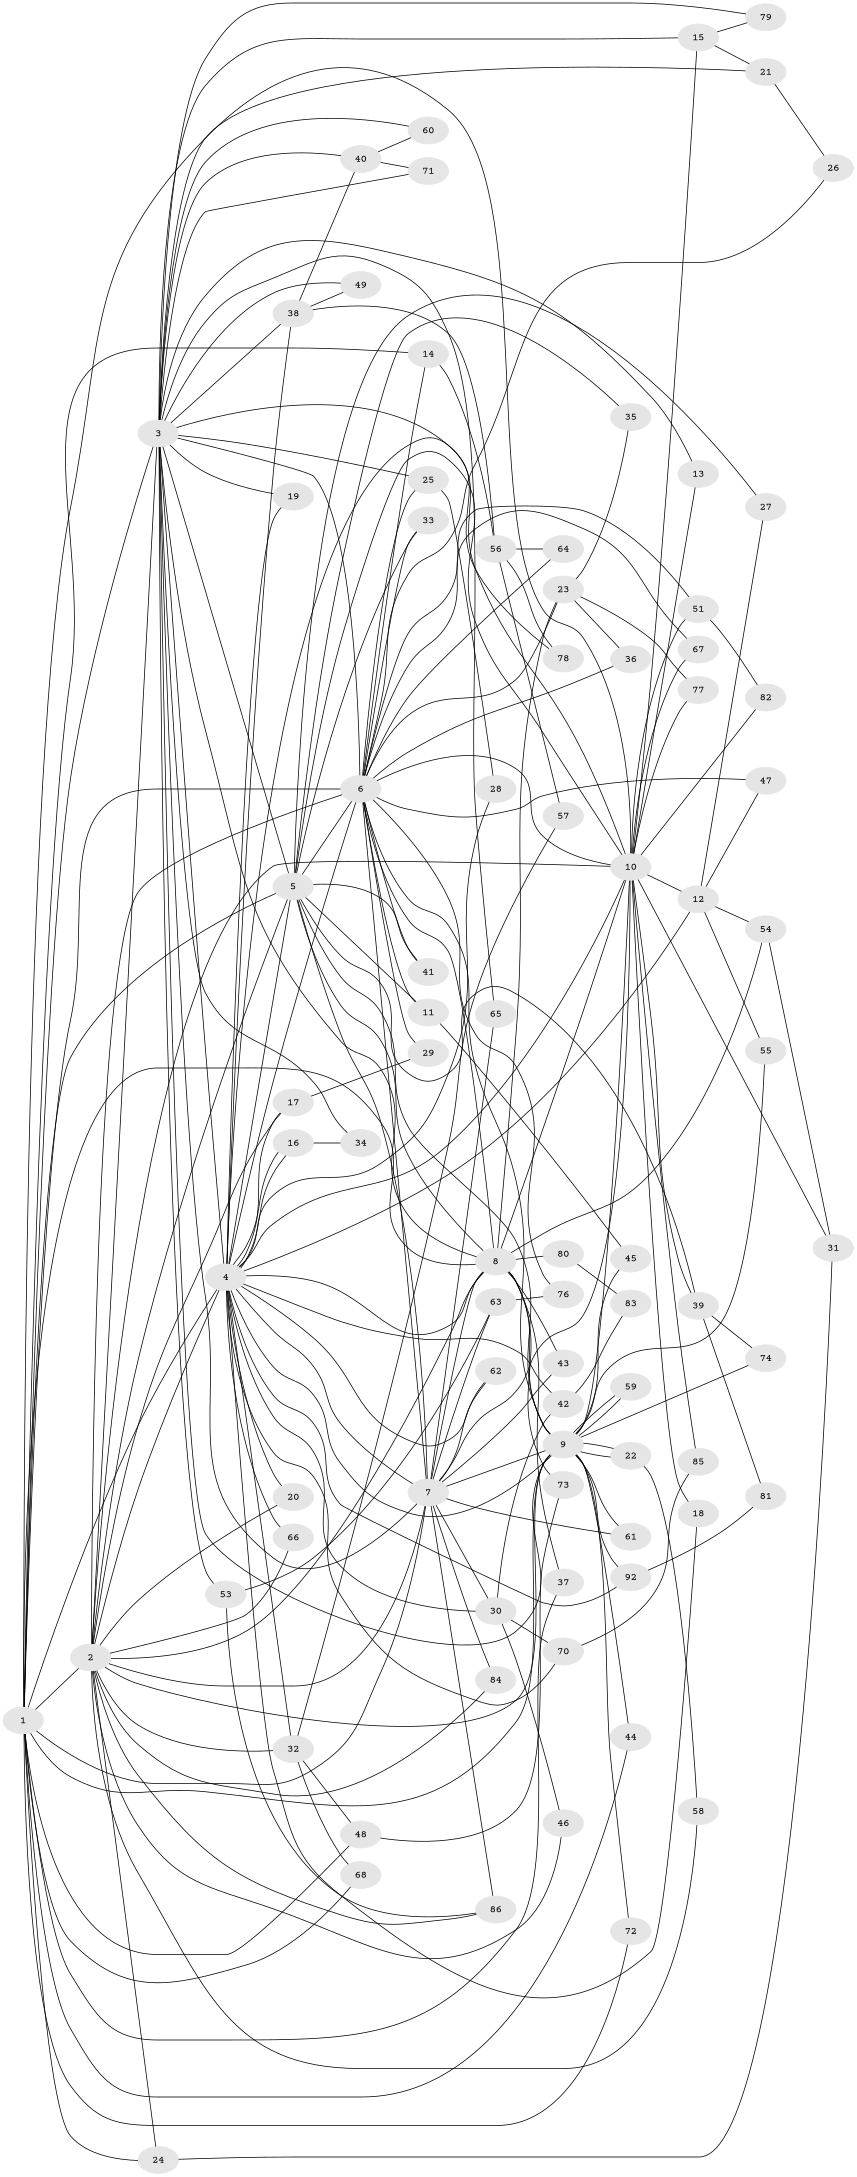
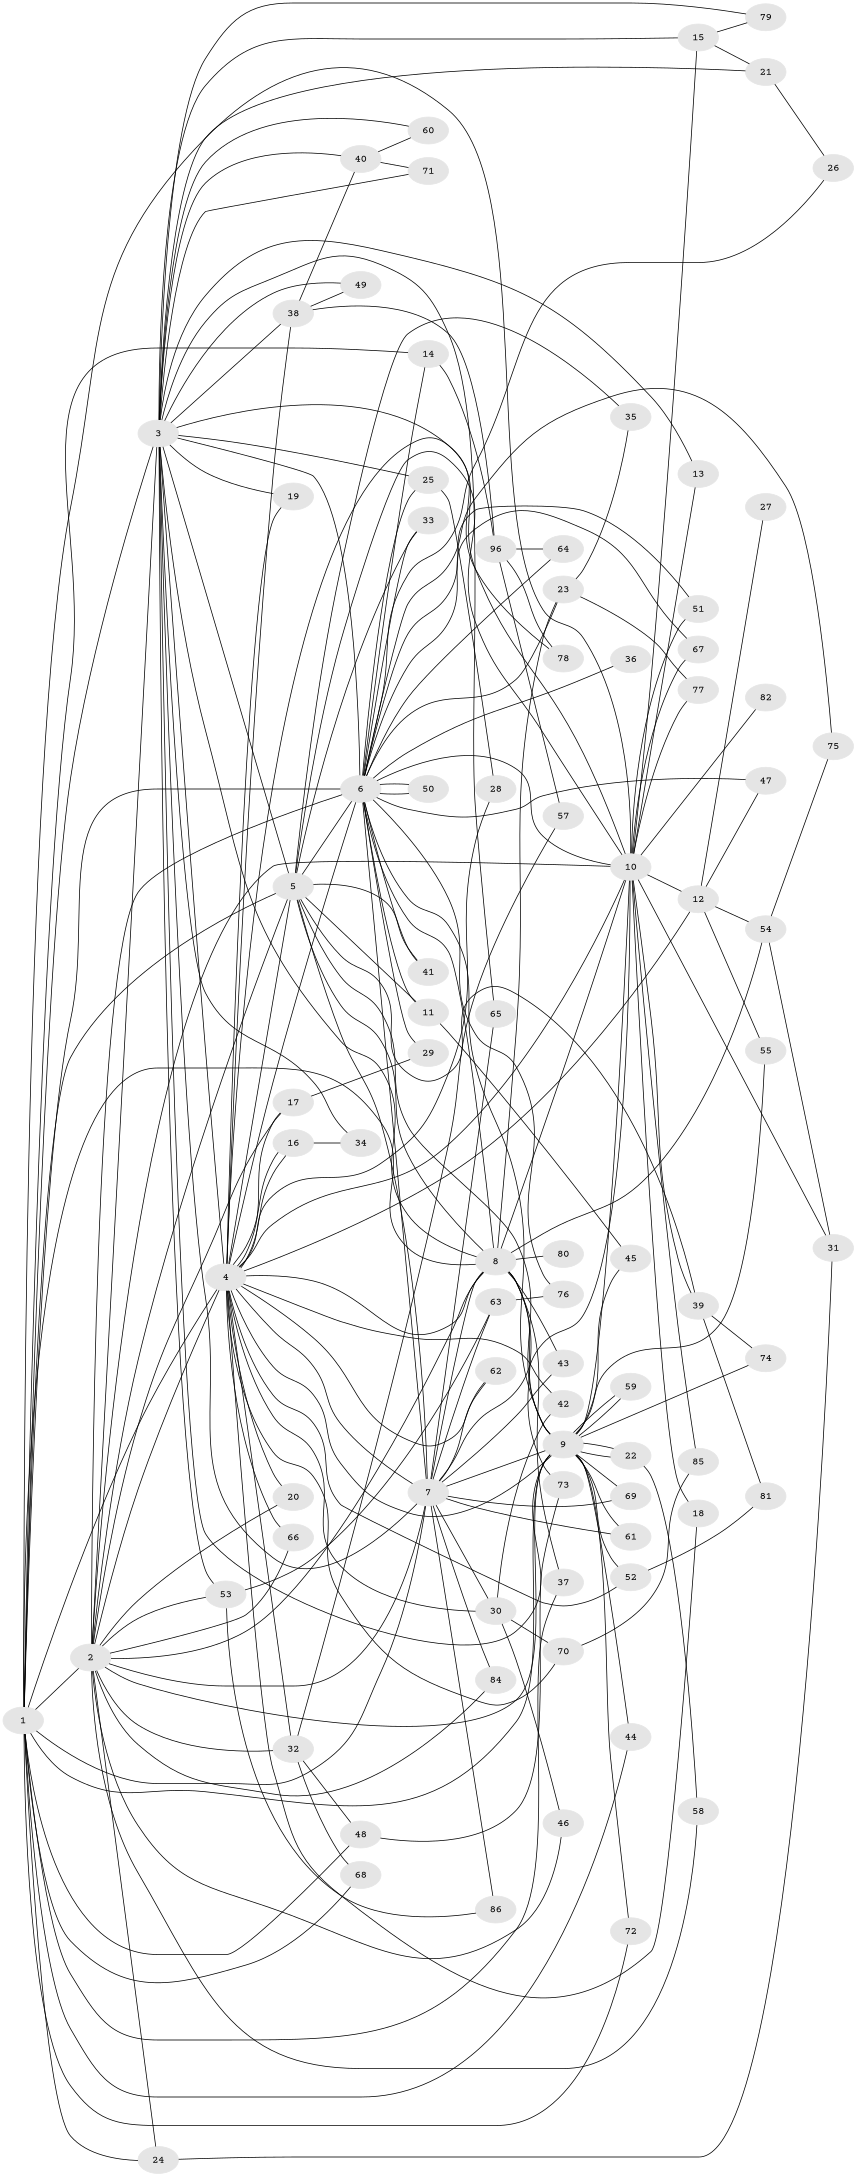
(366, 379) -> none
(496, 549) -> (496, 549)
(597, 624) -> none
(735, 651) -> none
none -> (833, 746)
none -> (428, 789)
(631, 1304) -> none
none -> (631, 1496)
(631, 1577) -> (631, 1577)
(236, 1871) -> (150, 1613)
